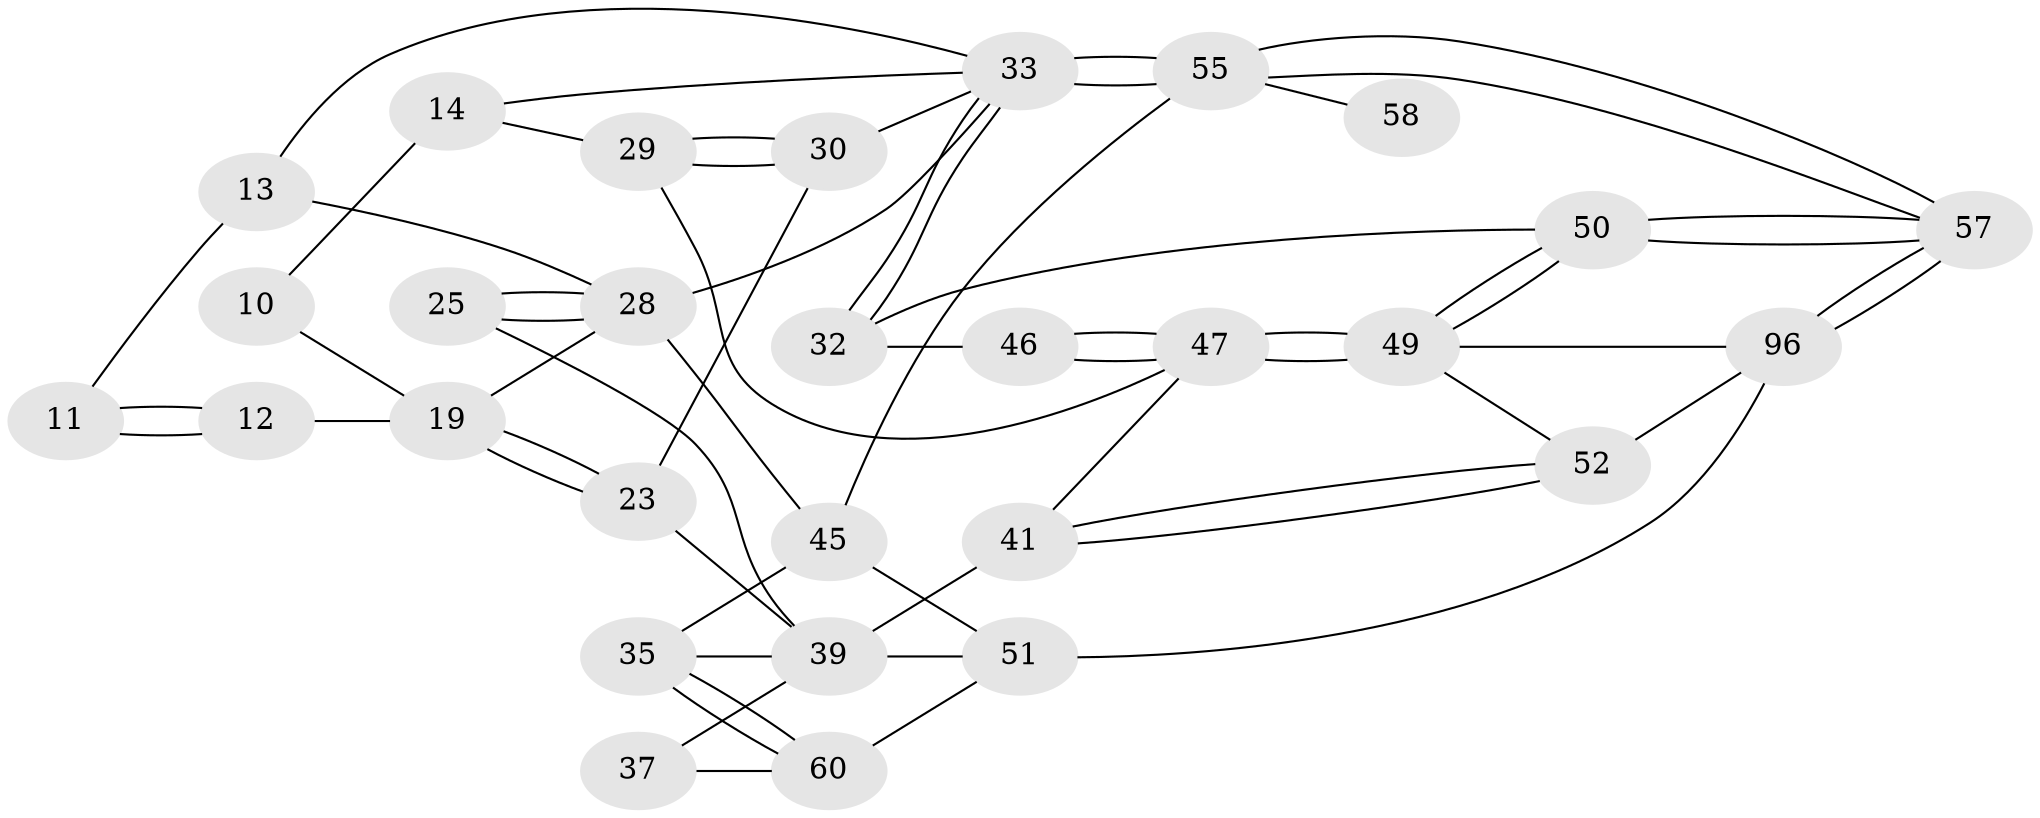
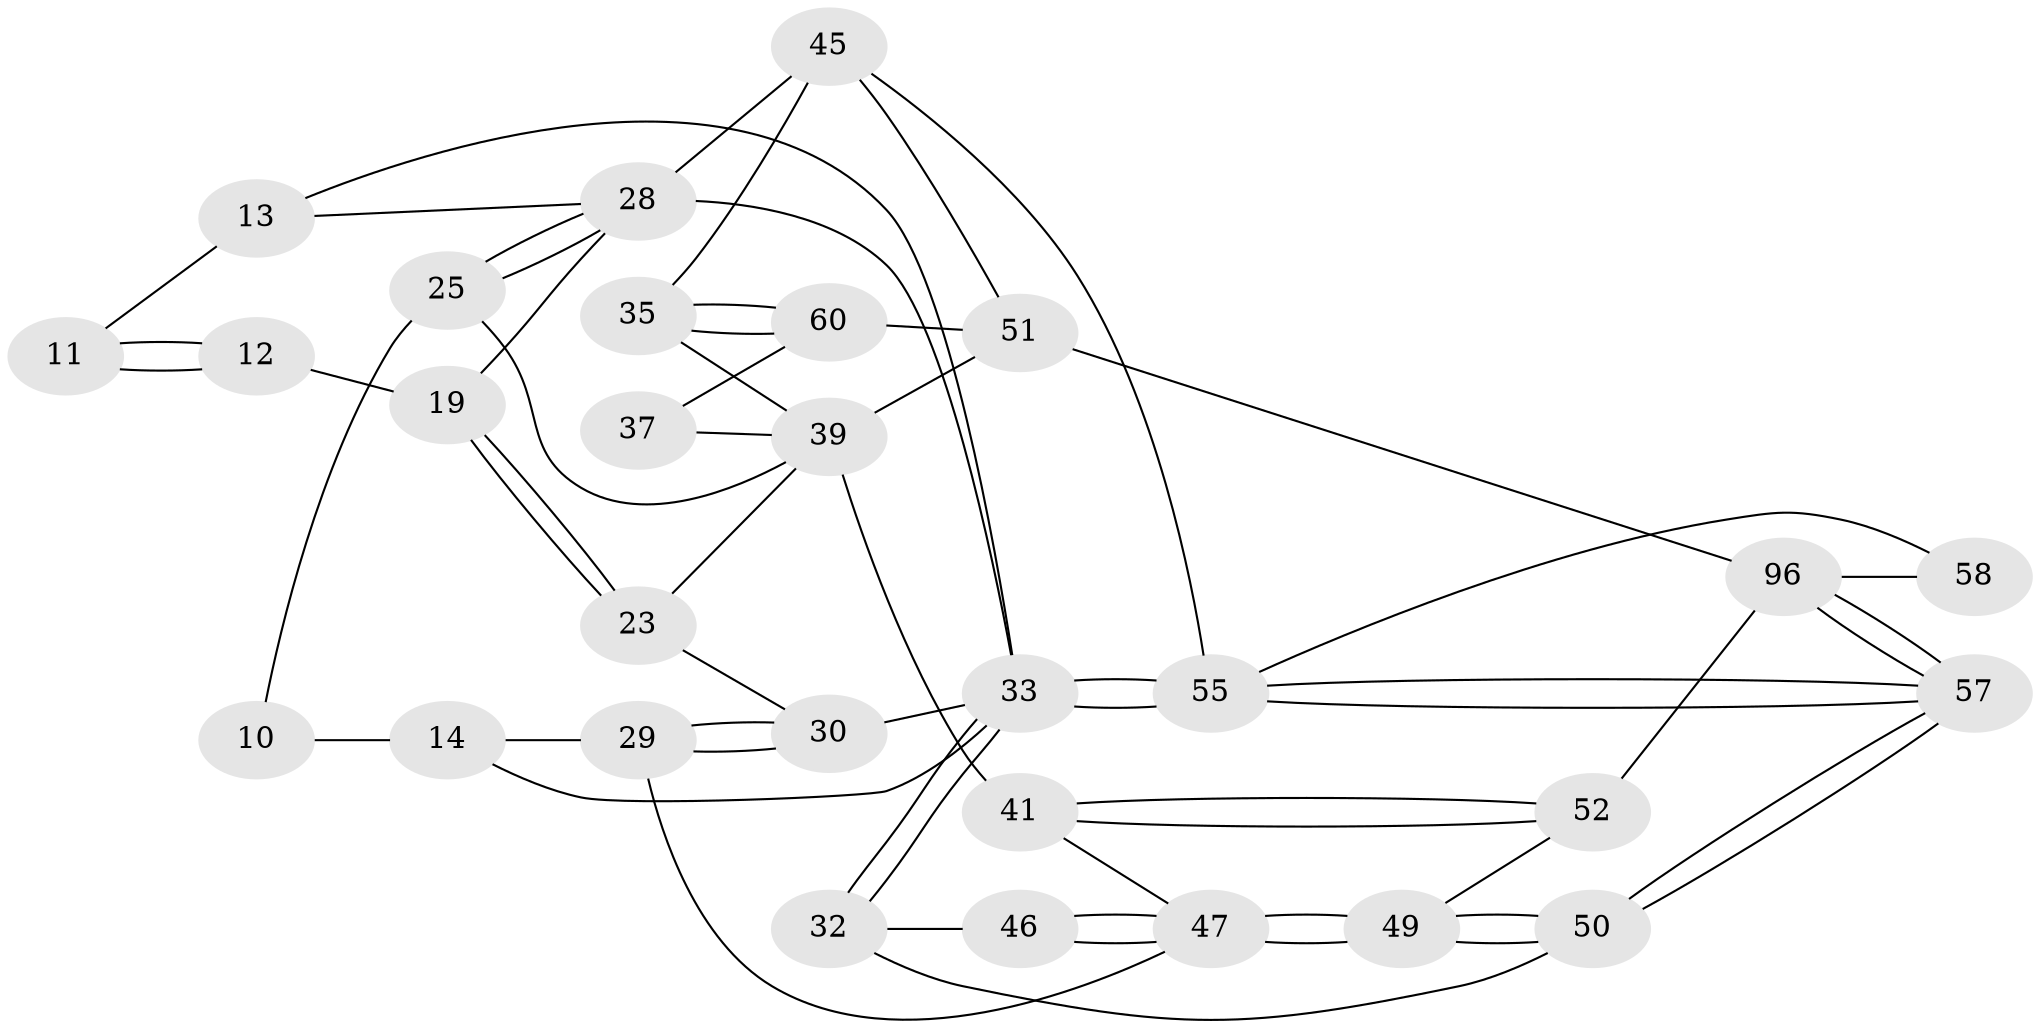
(1593, 347) -> (1879, 577)
(352, 364) -> (319, 503)
